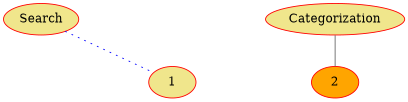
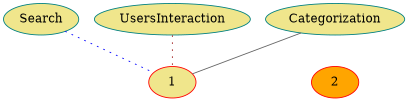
(41, 19) -> (41, 19)
none -> (172, 19)
(335, 19) -> (335, 19)
(335, 51) -> (247, 53)
